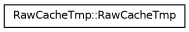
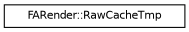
(95, 16) -> (95, 16)
